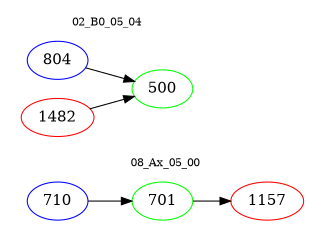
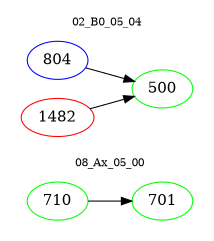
(58, 201) -> (58, 201)
(267, 201) -> none
